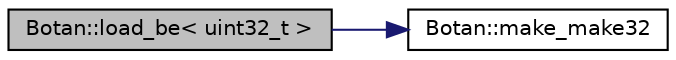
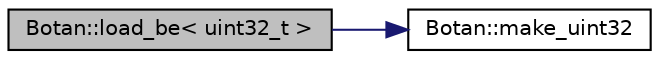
(538, 30) -> (529, 30)
